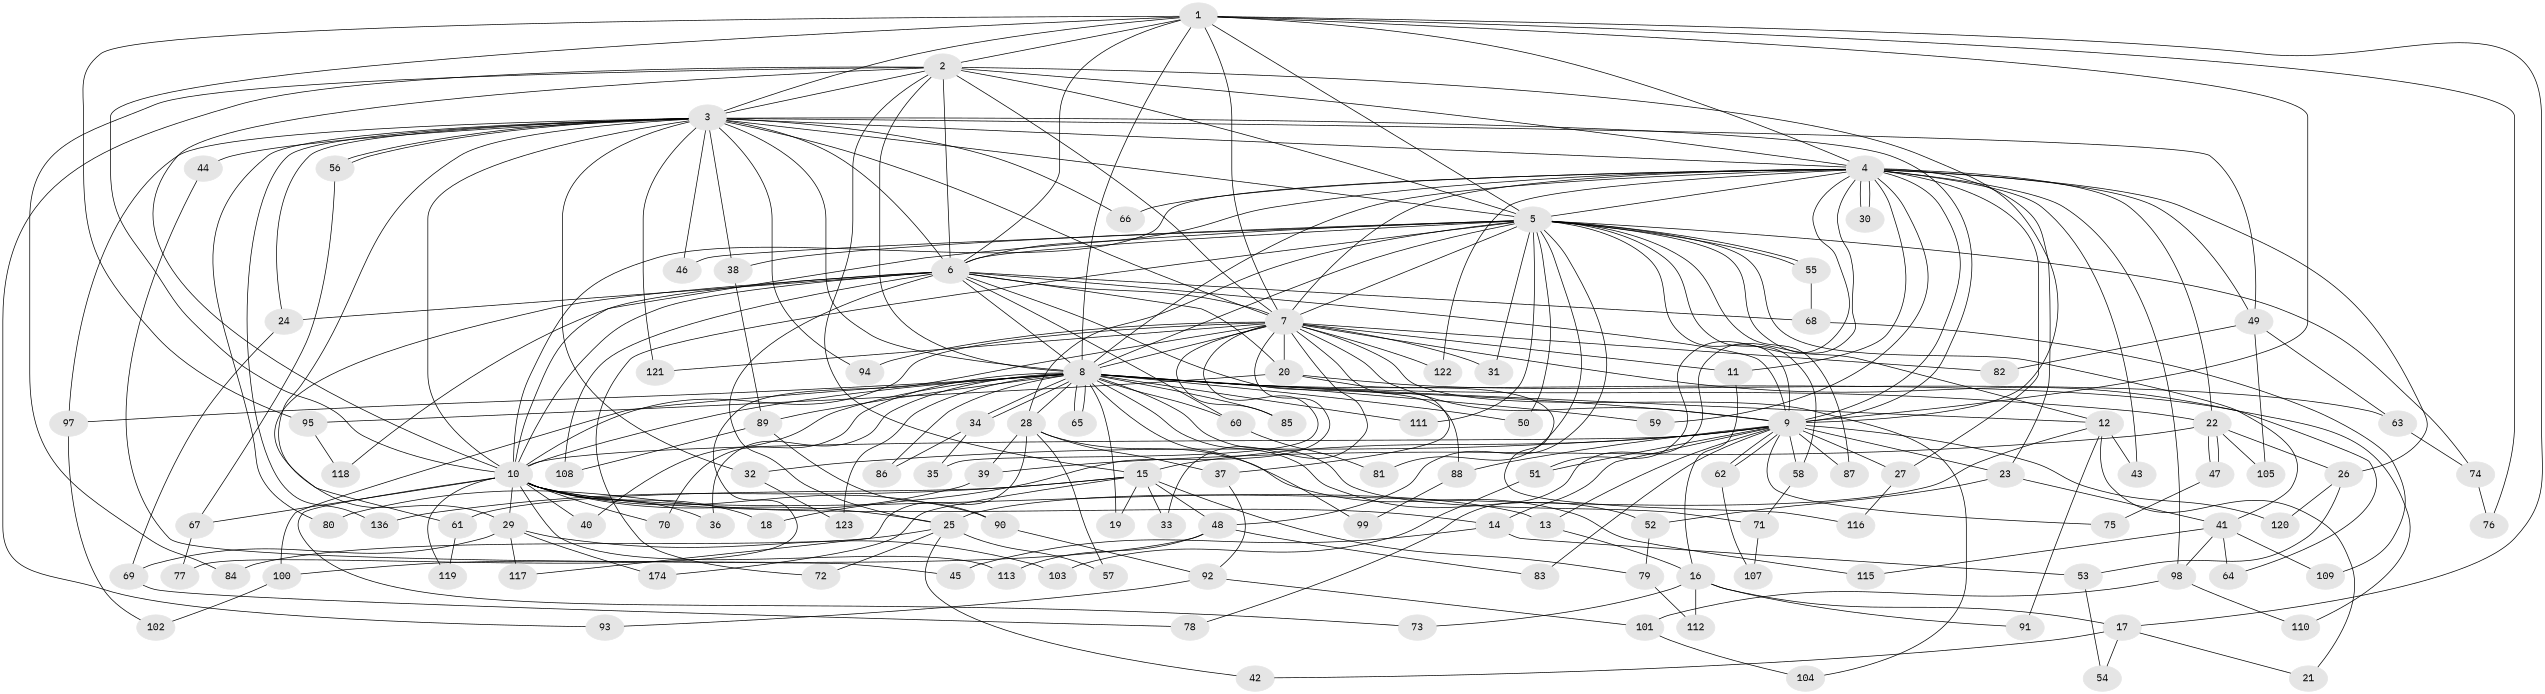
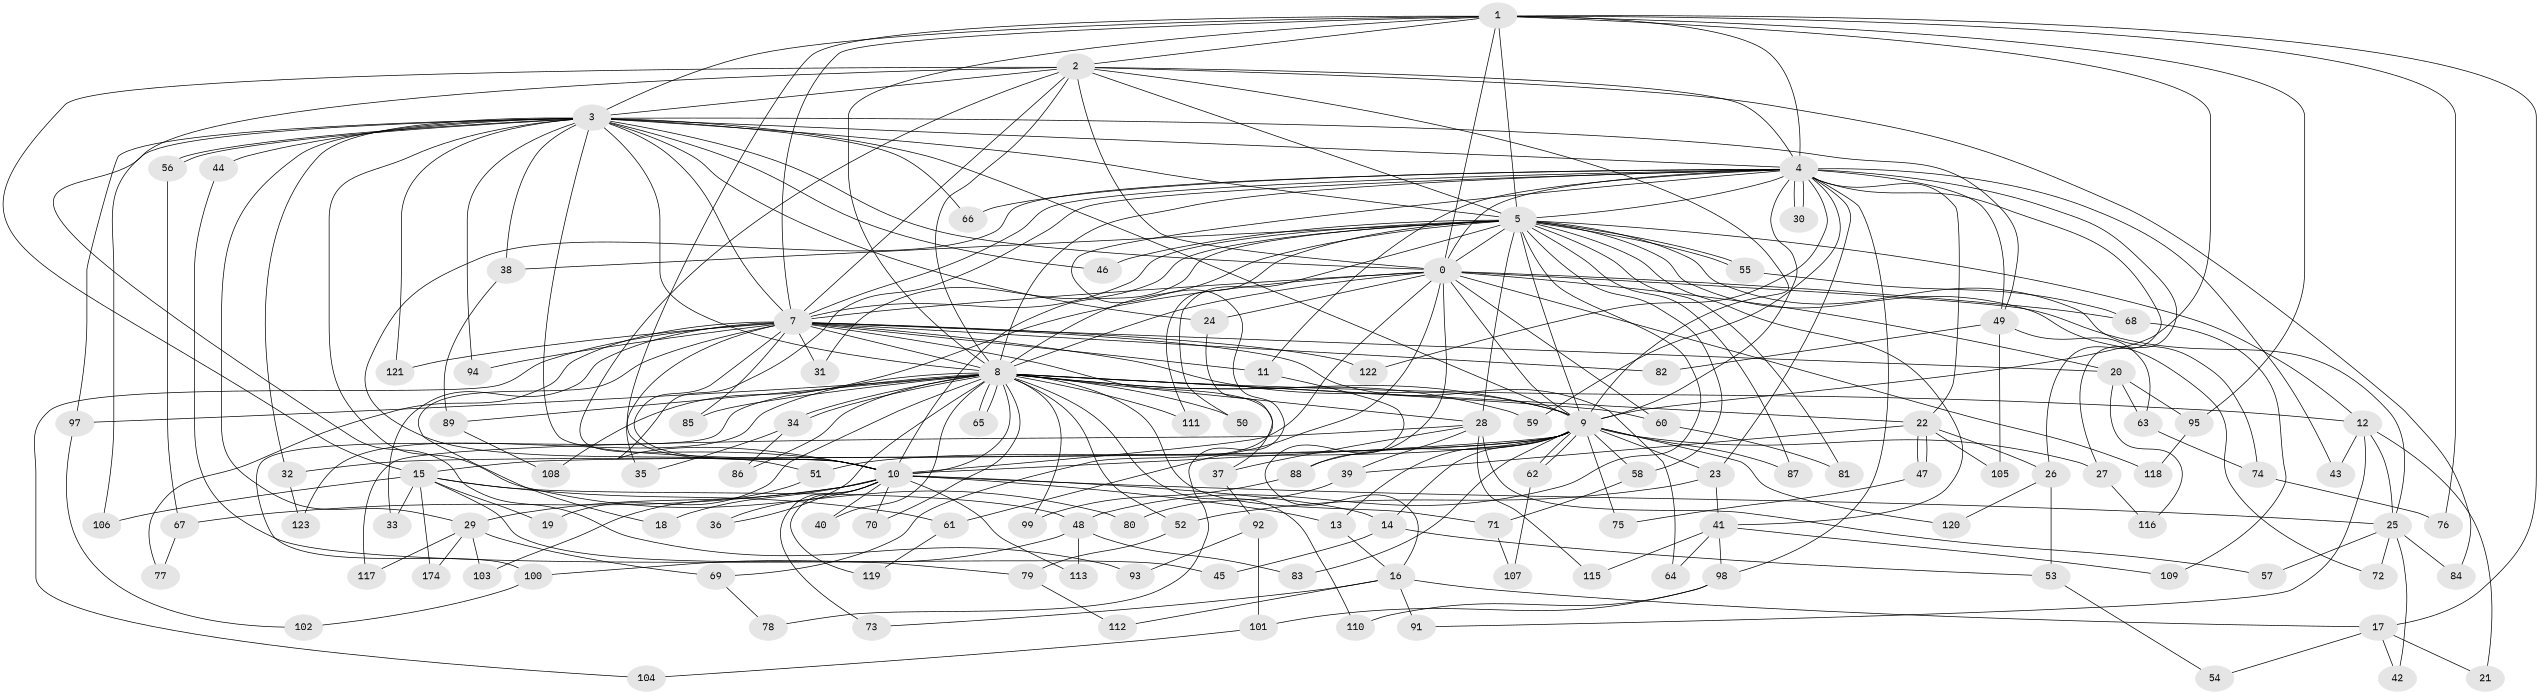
(951, 271) -> (1443, 271)
(380, 526) -> (102, 526)
(1000, 526) -> none
